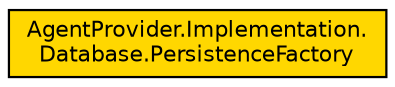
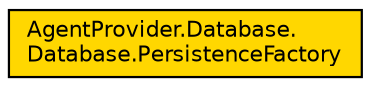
(198, 44) -> (185, 44)
